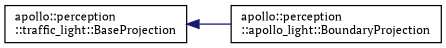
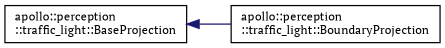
(336, 24) -> (336, 24)
